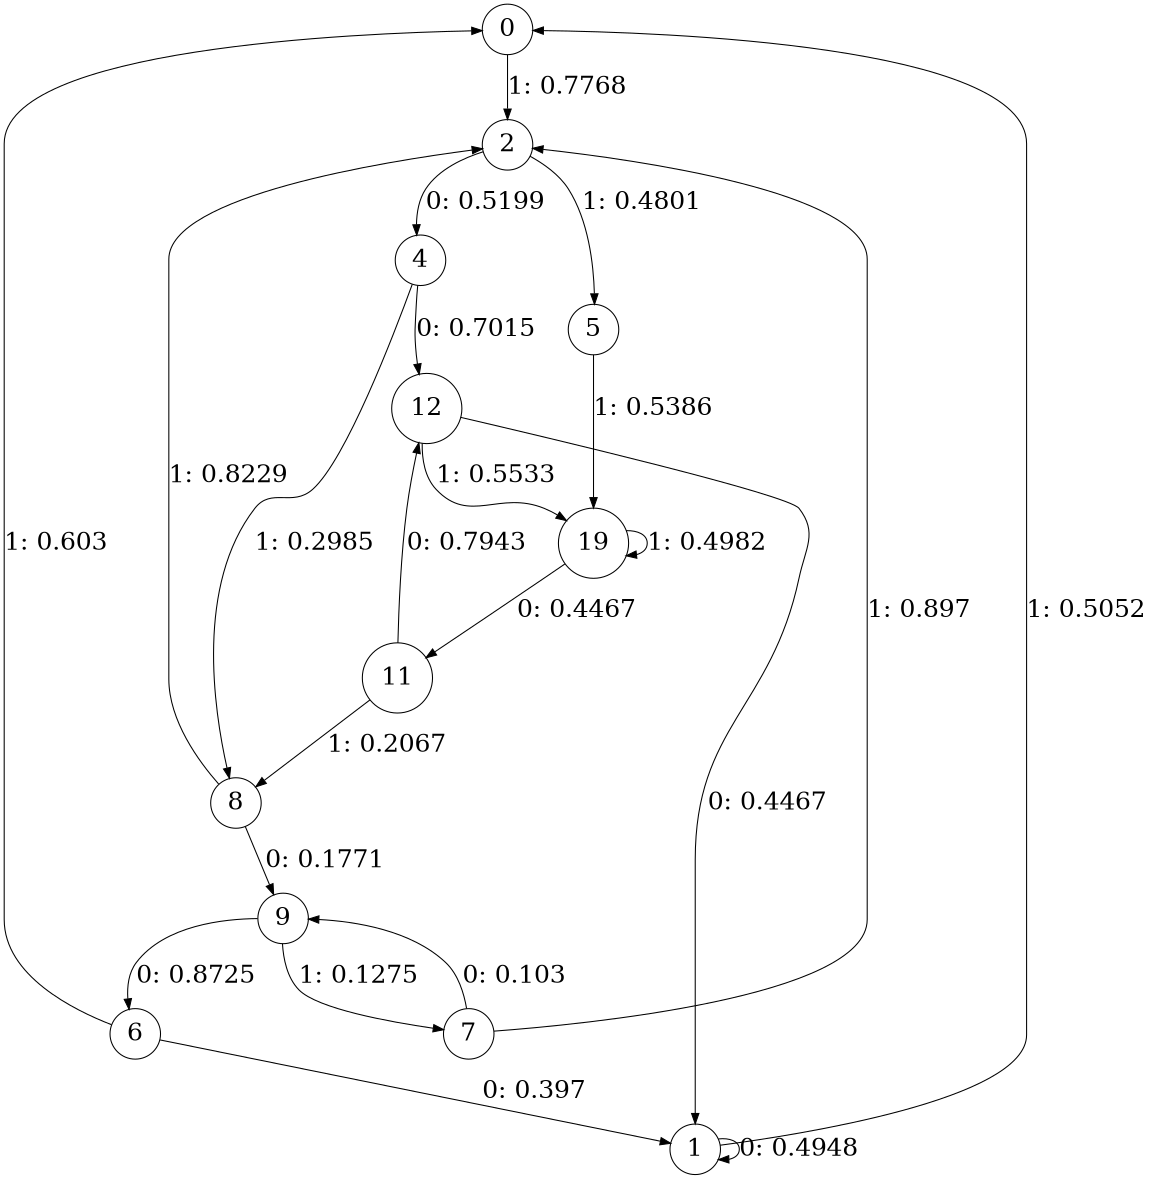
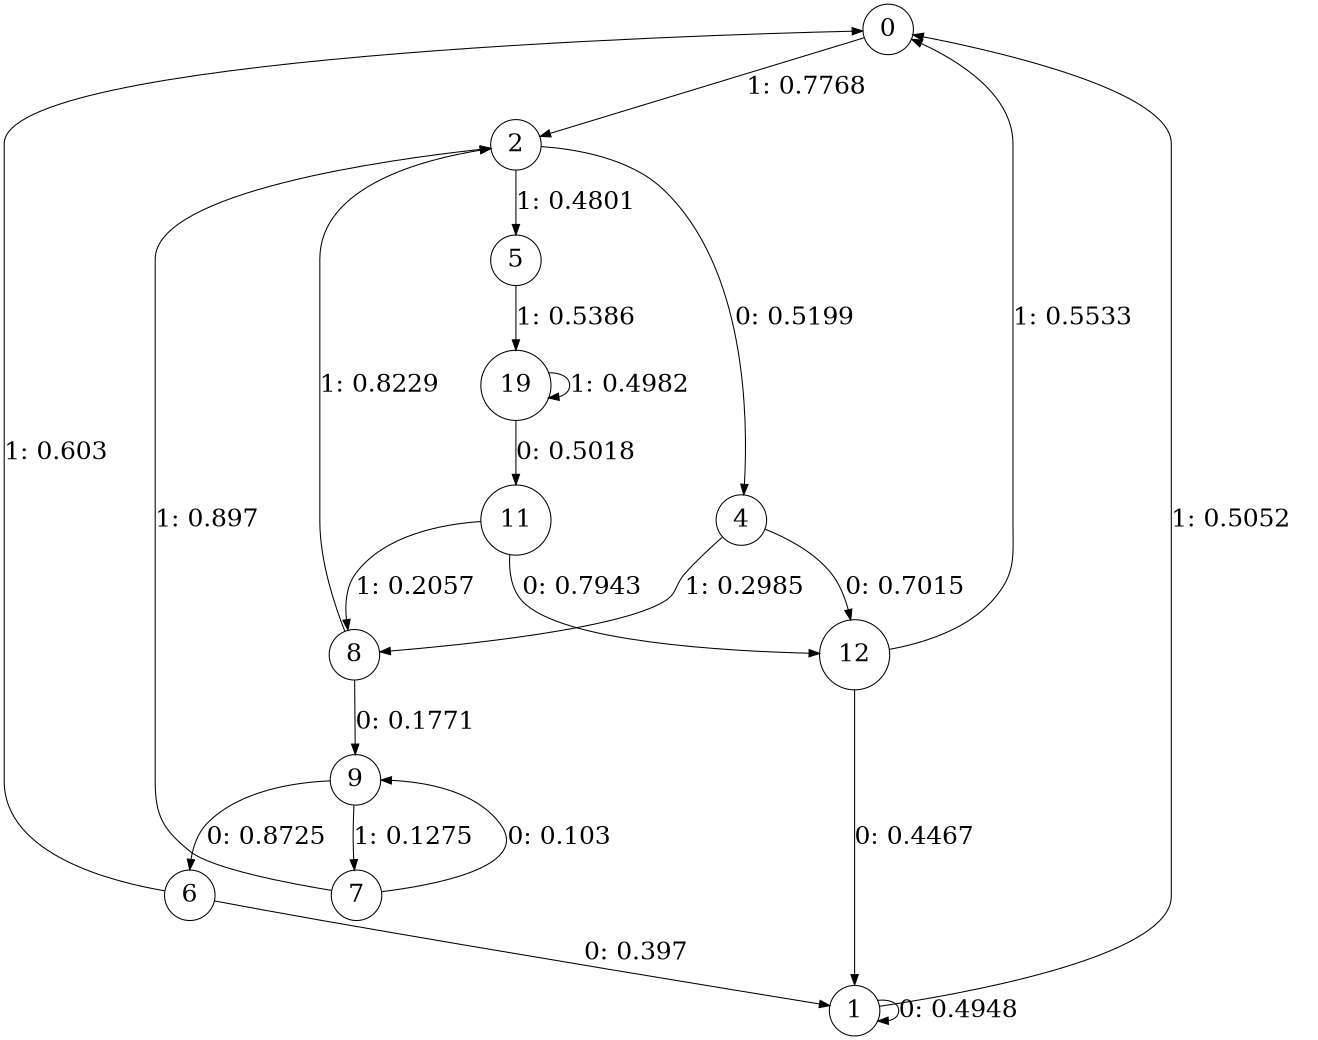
(471, 506) -> (1013, 362)
(588, 611) -> (587, 453)
(398, 745) -> (427, 587)
